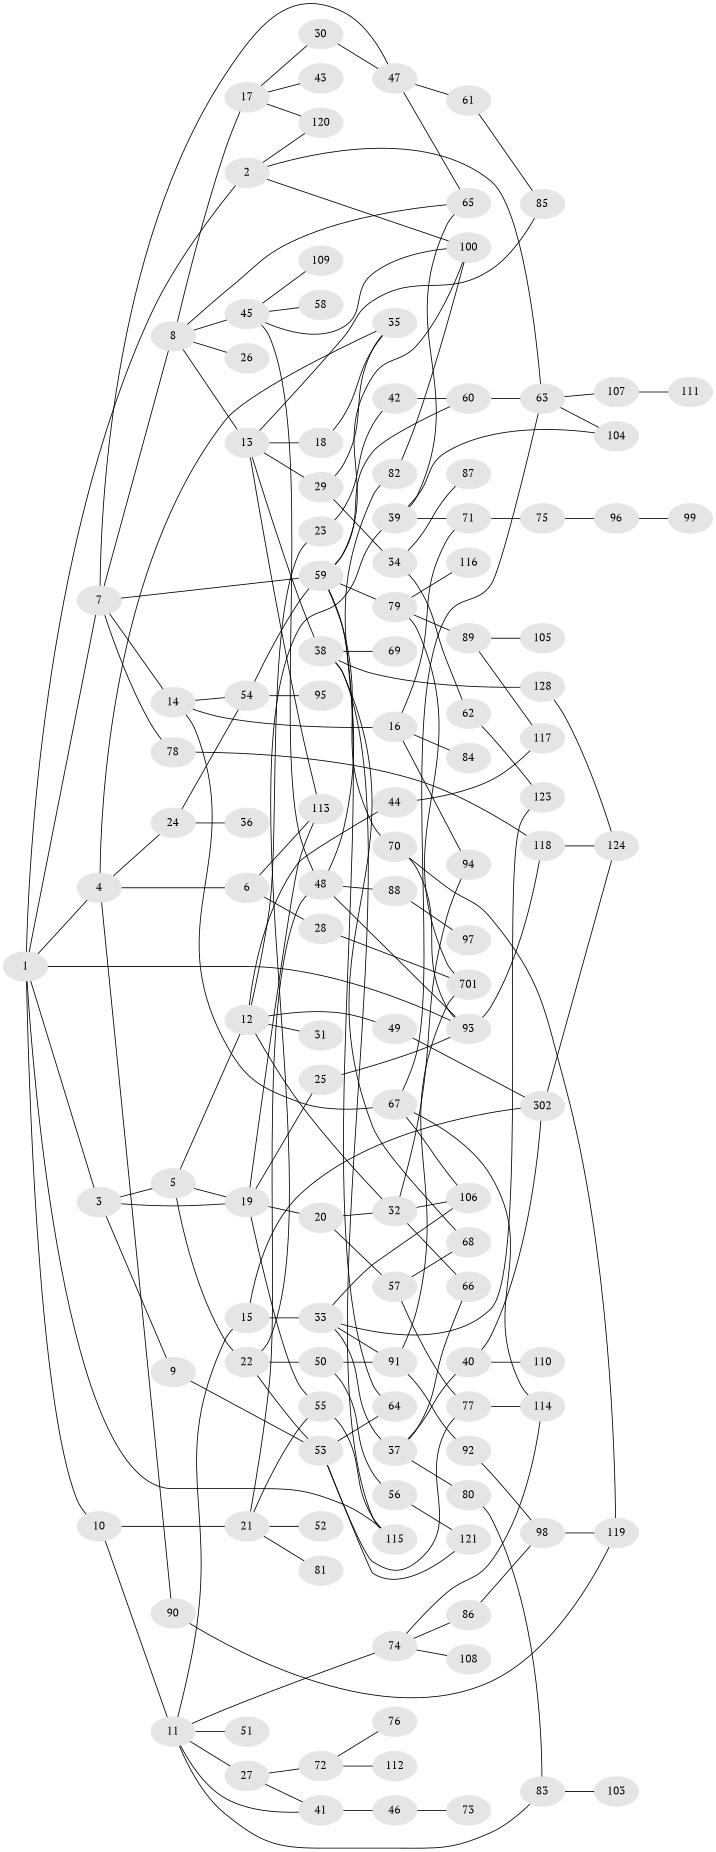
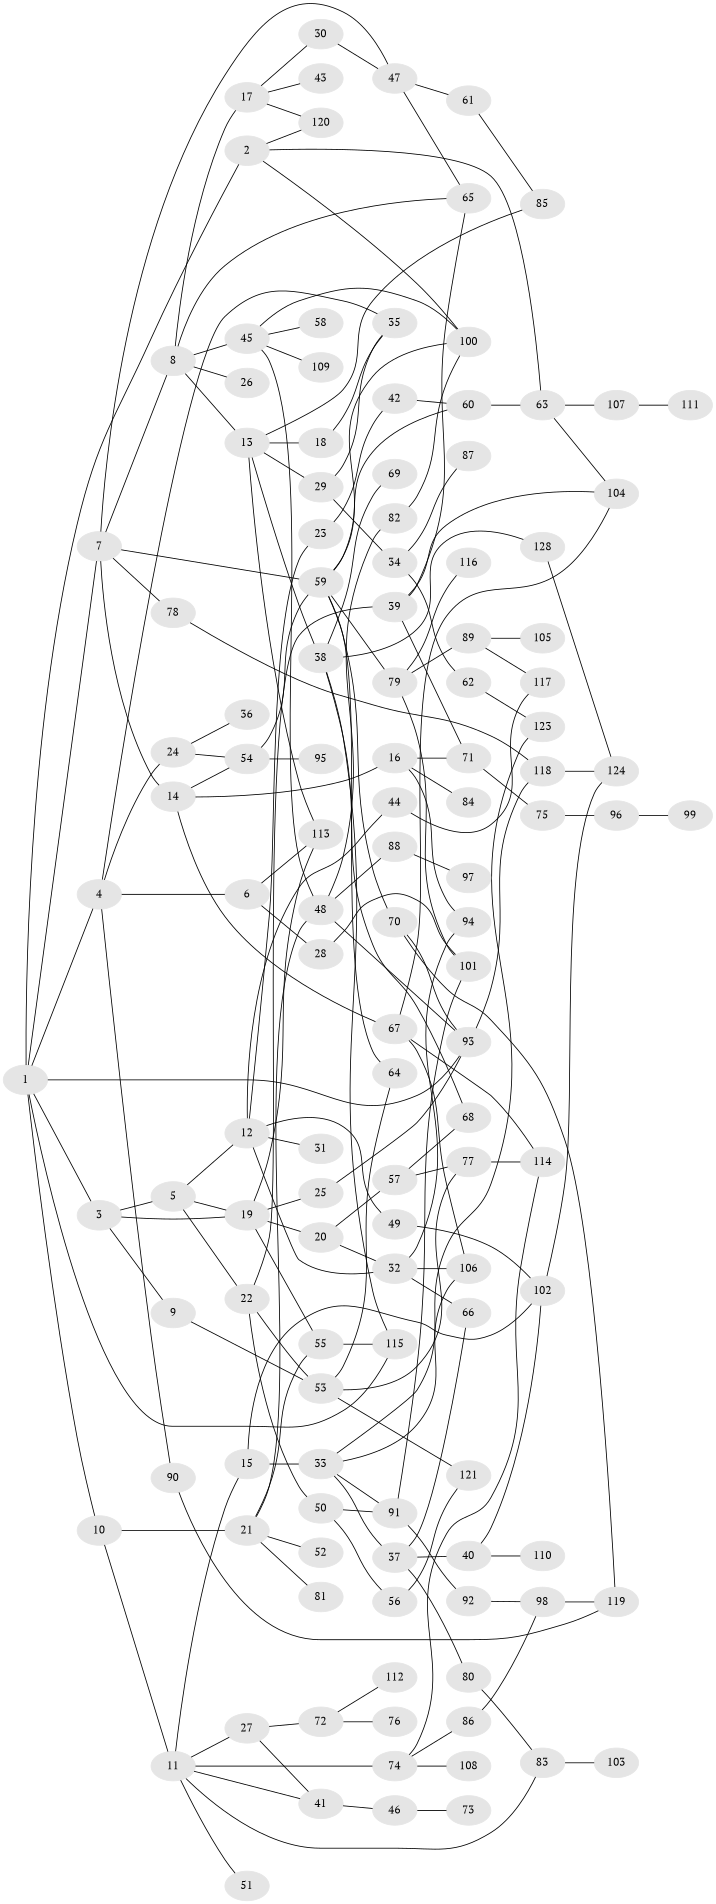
(423, 754) -> (423, 711)
(469, 985) -> (469, 967)
(543, 1106) -> (543, 1291)
